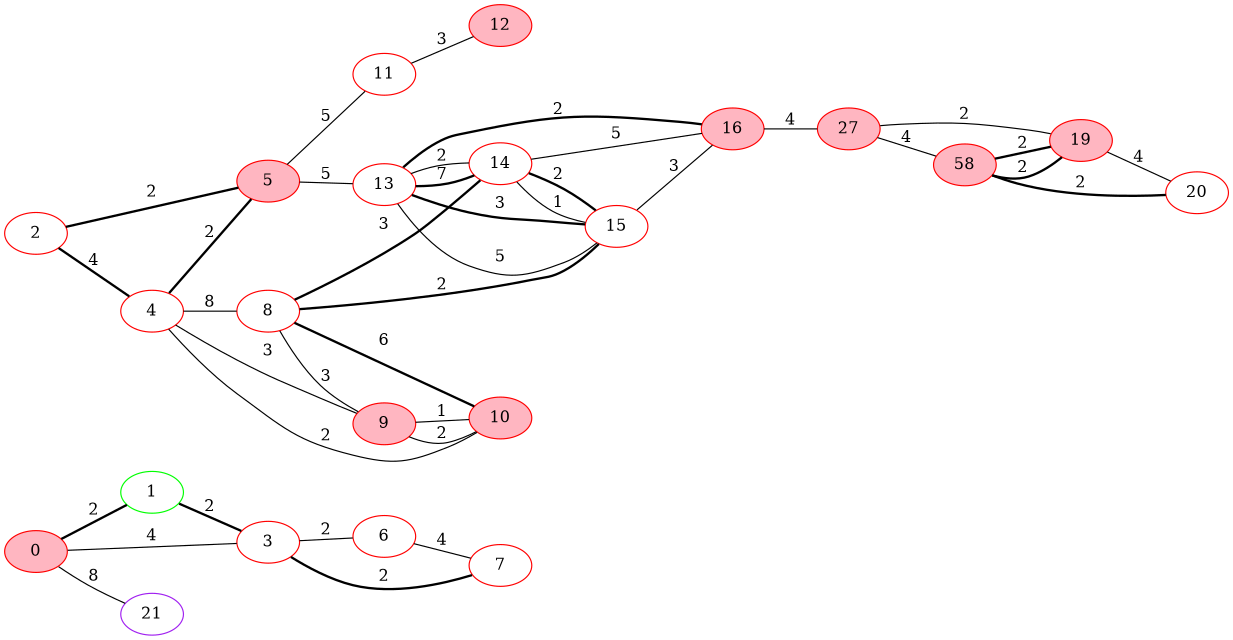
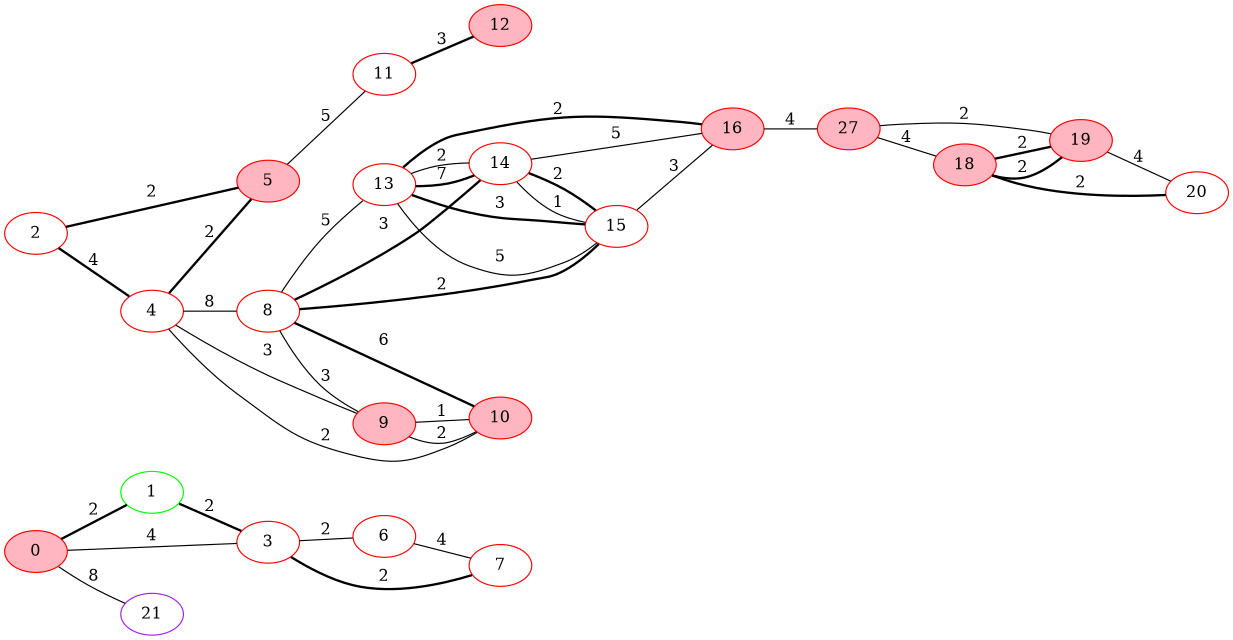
(442, 50) -> (442, 50)
(965, 165) -> (965, 165)
(326, 183) -> (318, 243)
